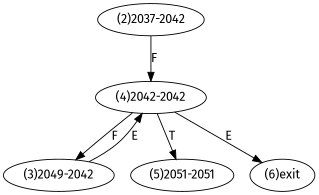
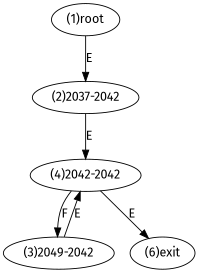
none -> (86, 20)
(154, 59) -> (89, 136)
(182, 175) -> none
